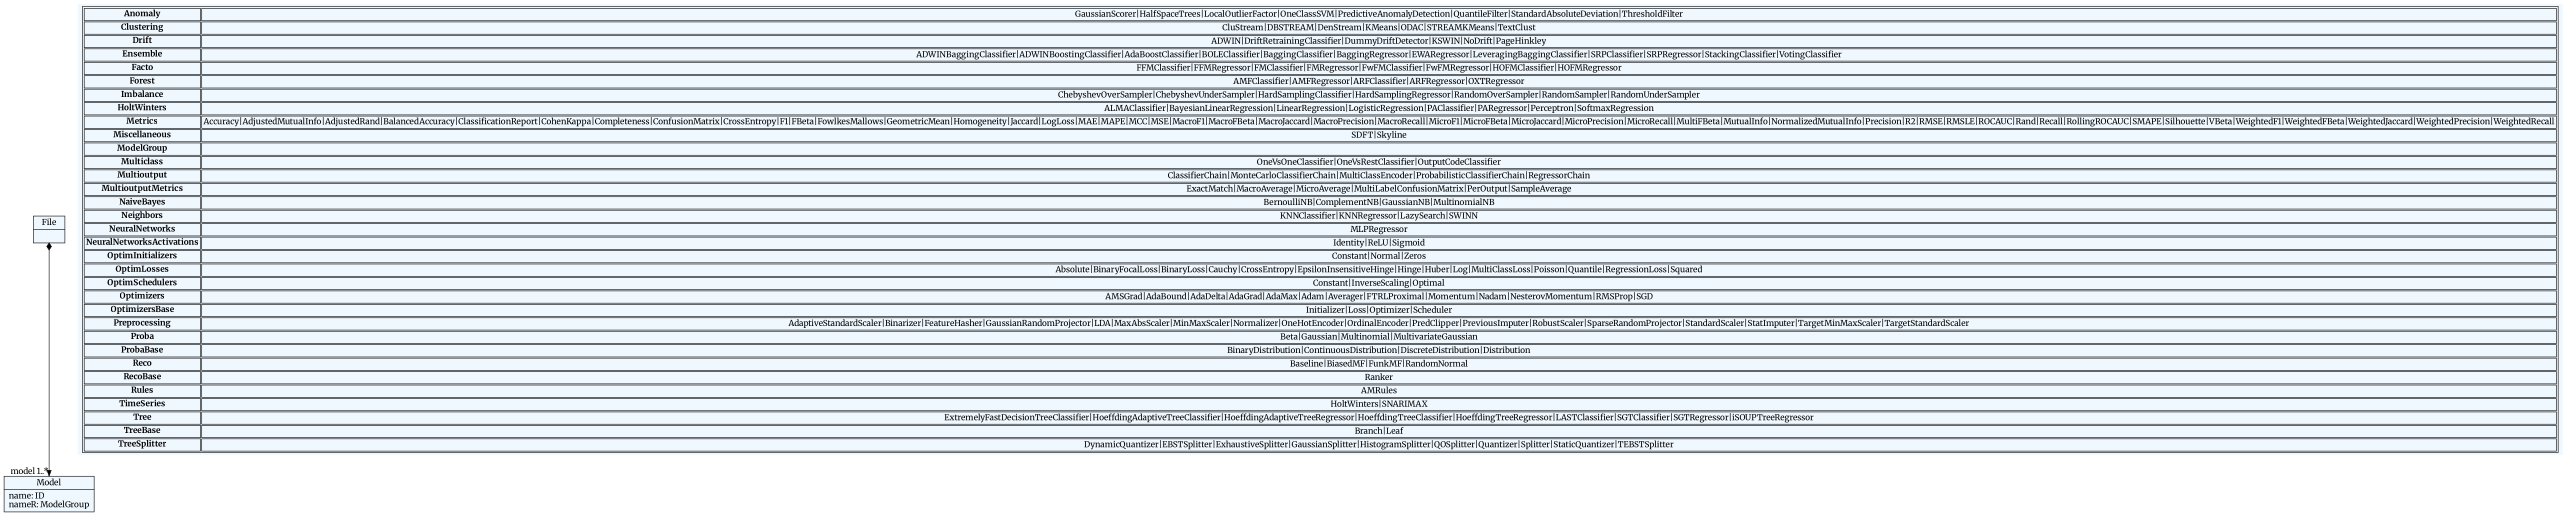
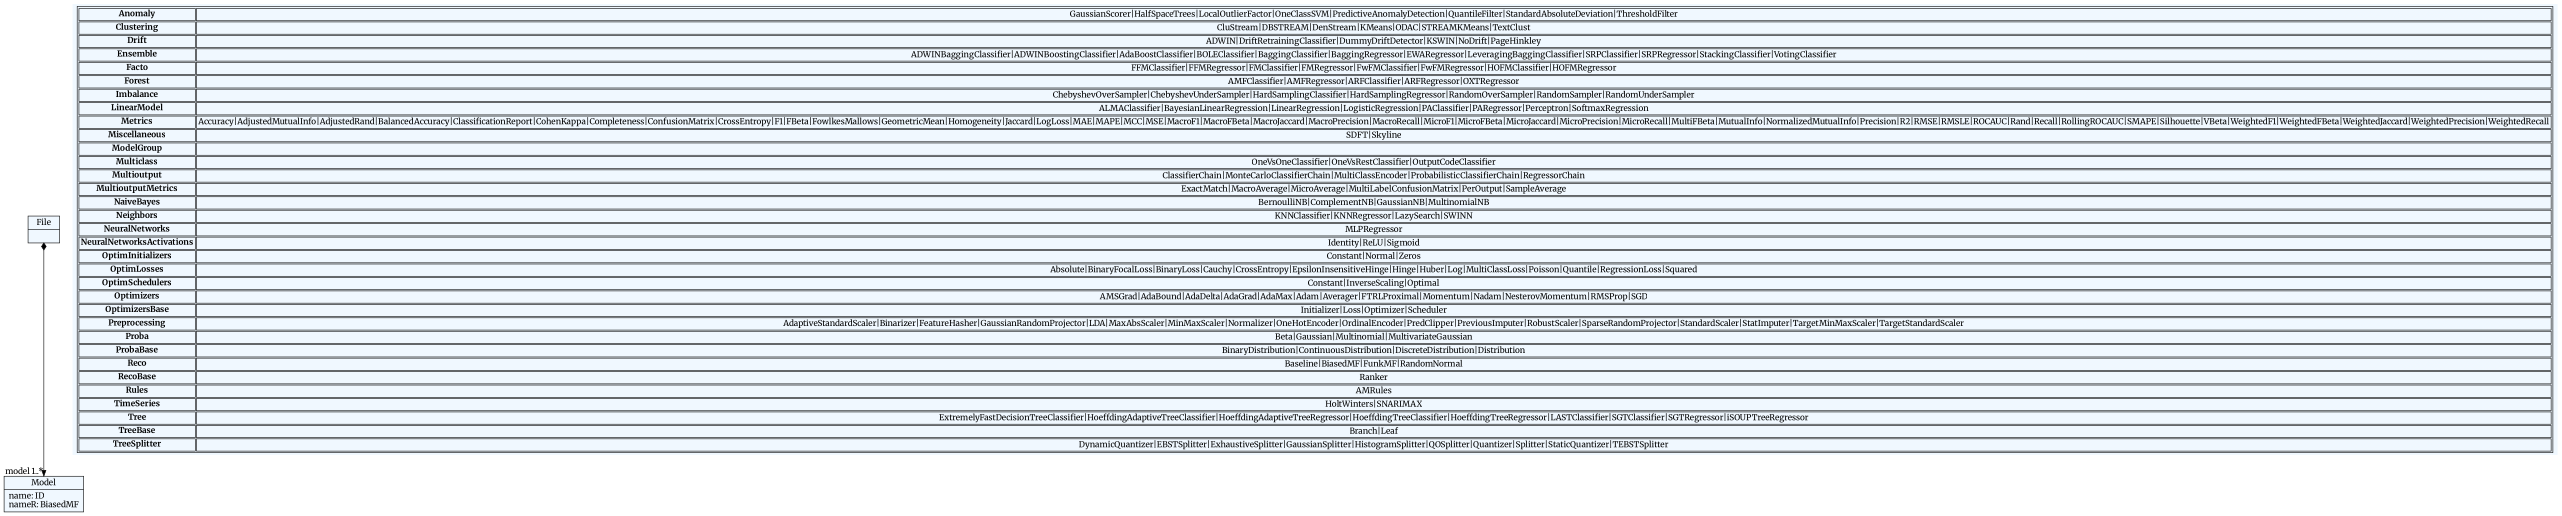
(142, 108) -> (137, 108)
(49, 505) -> (44, 505)
